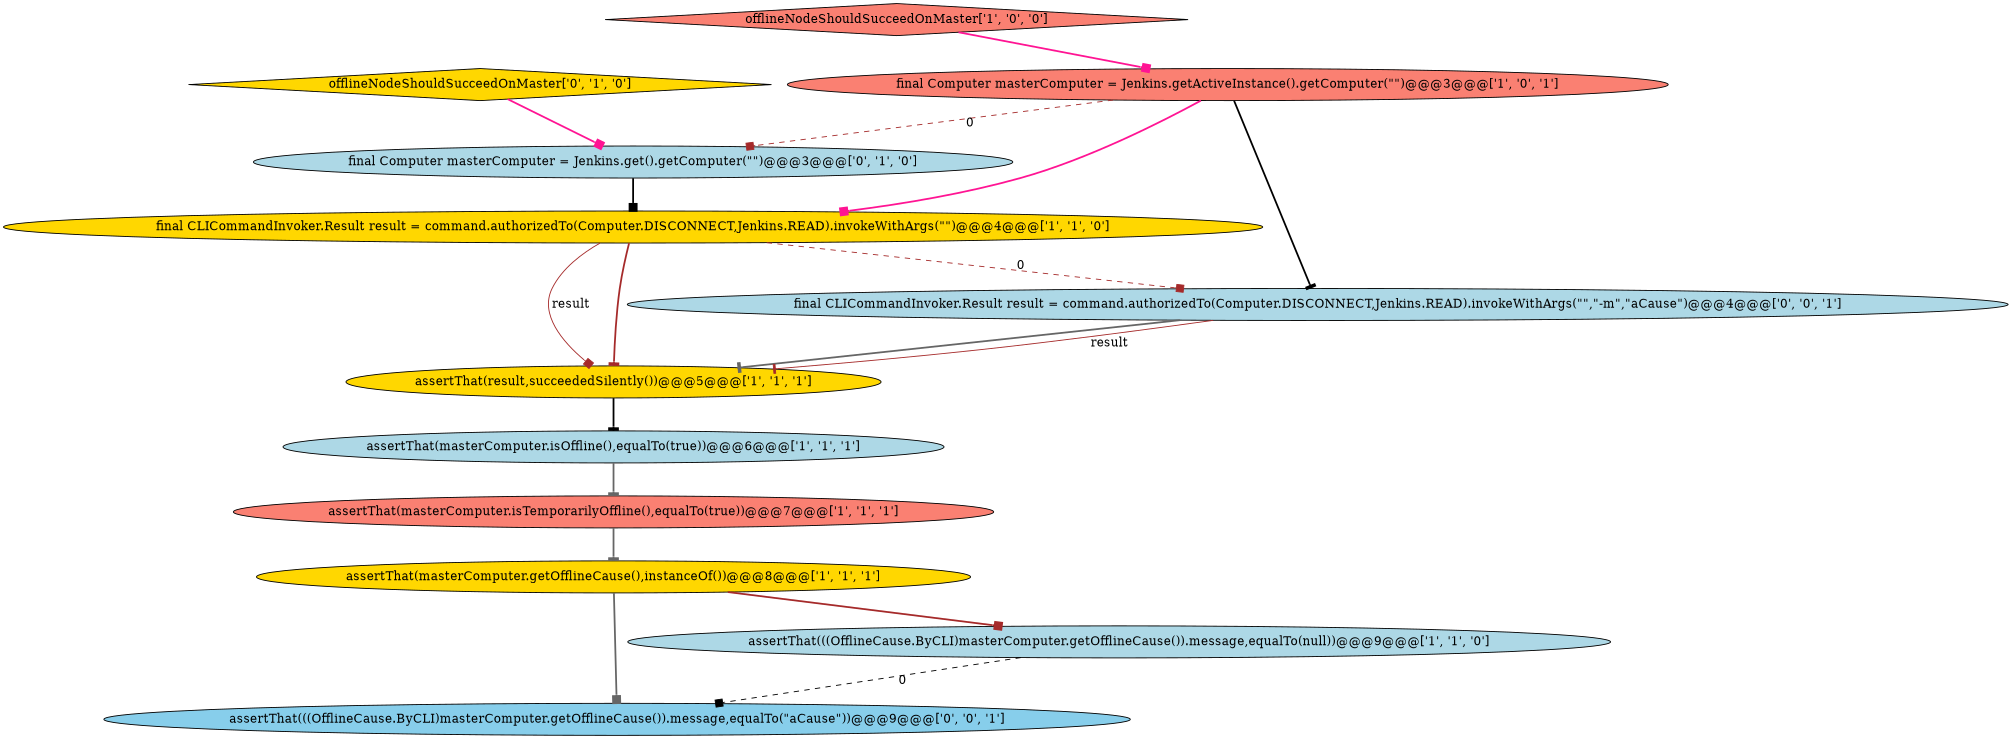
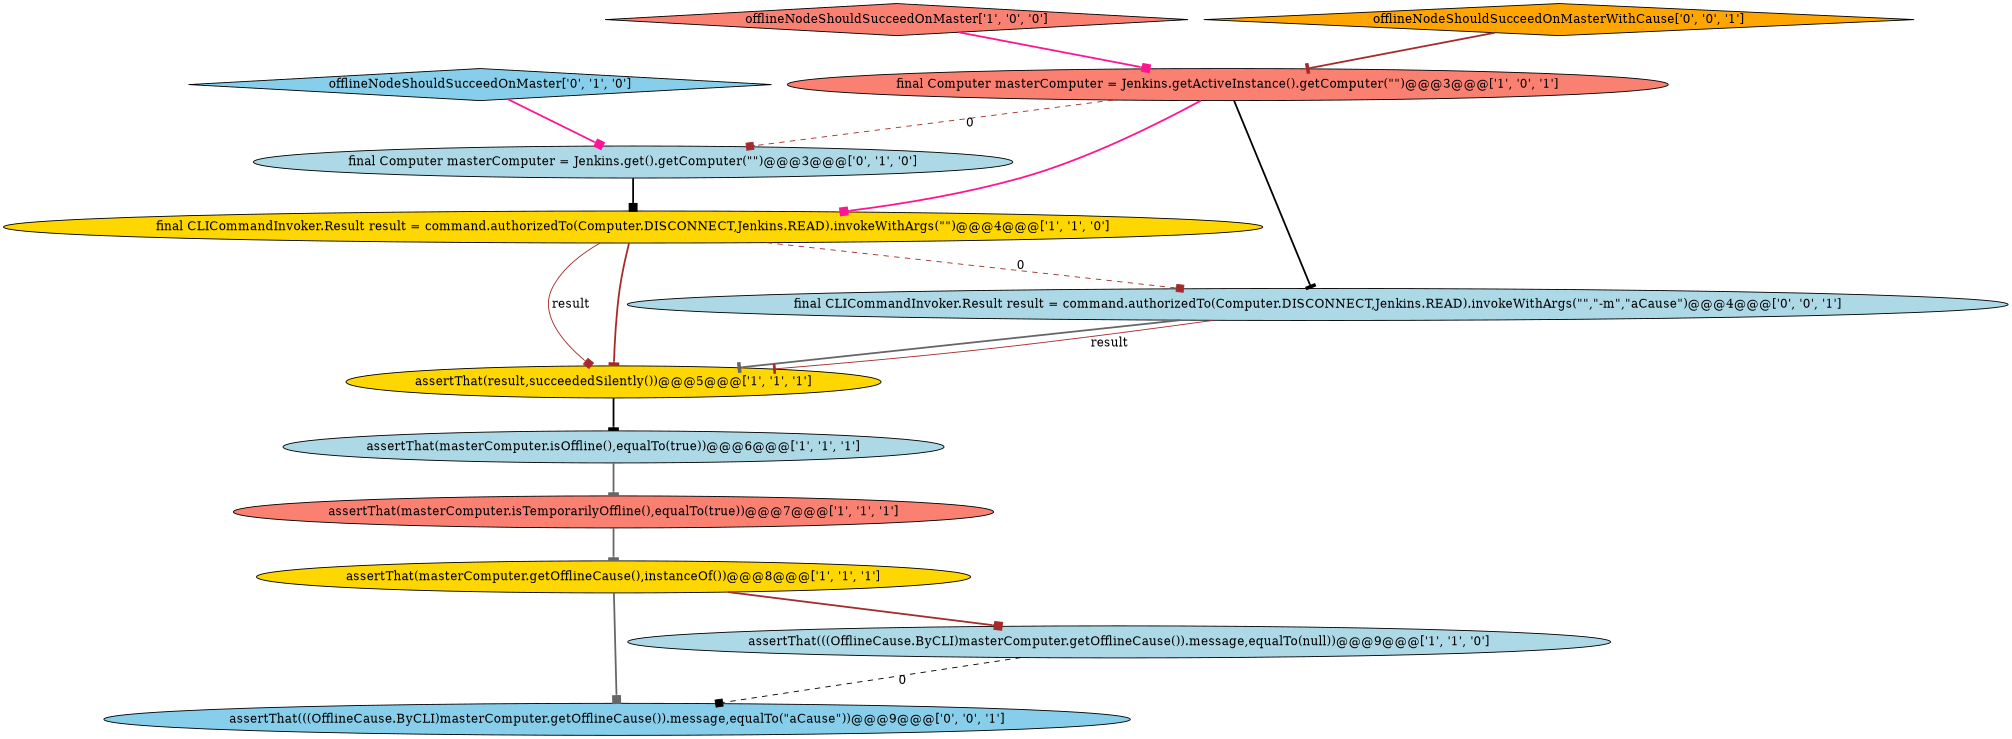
none -> (1559, 20)
(480, 85) -> (480, 85)
